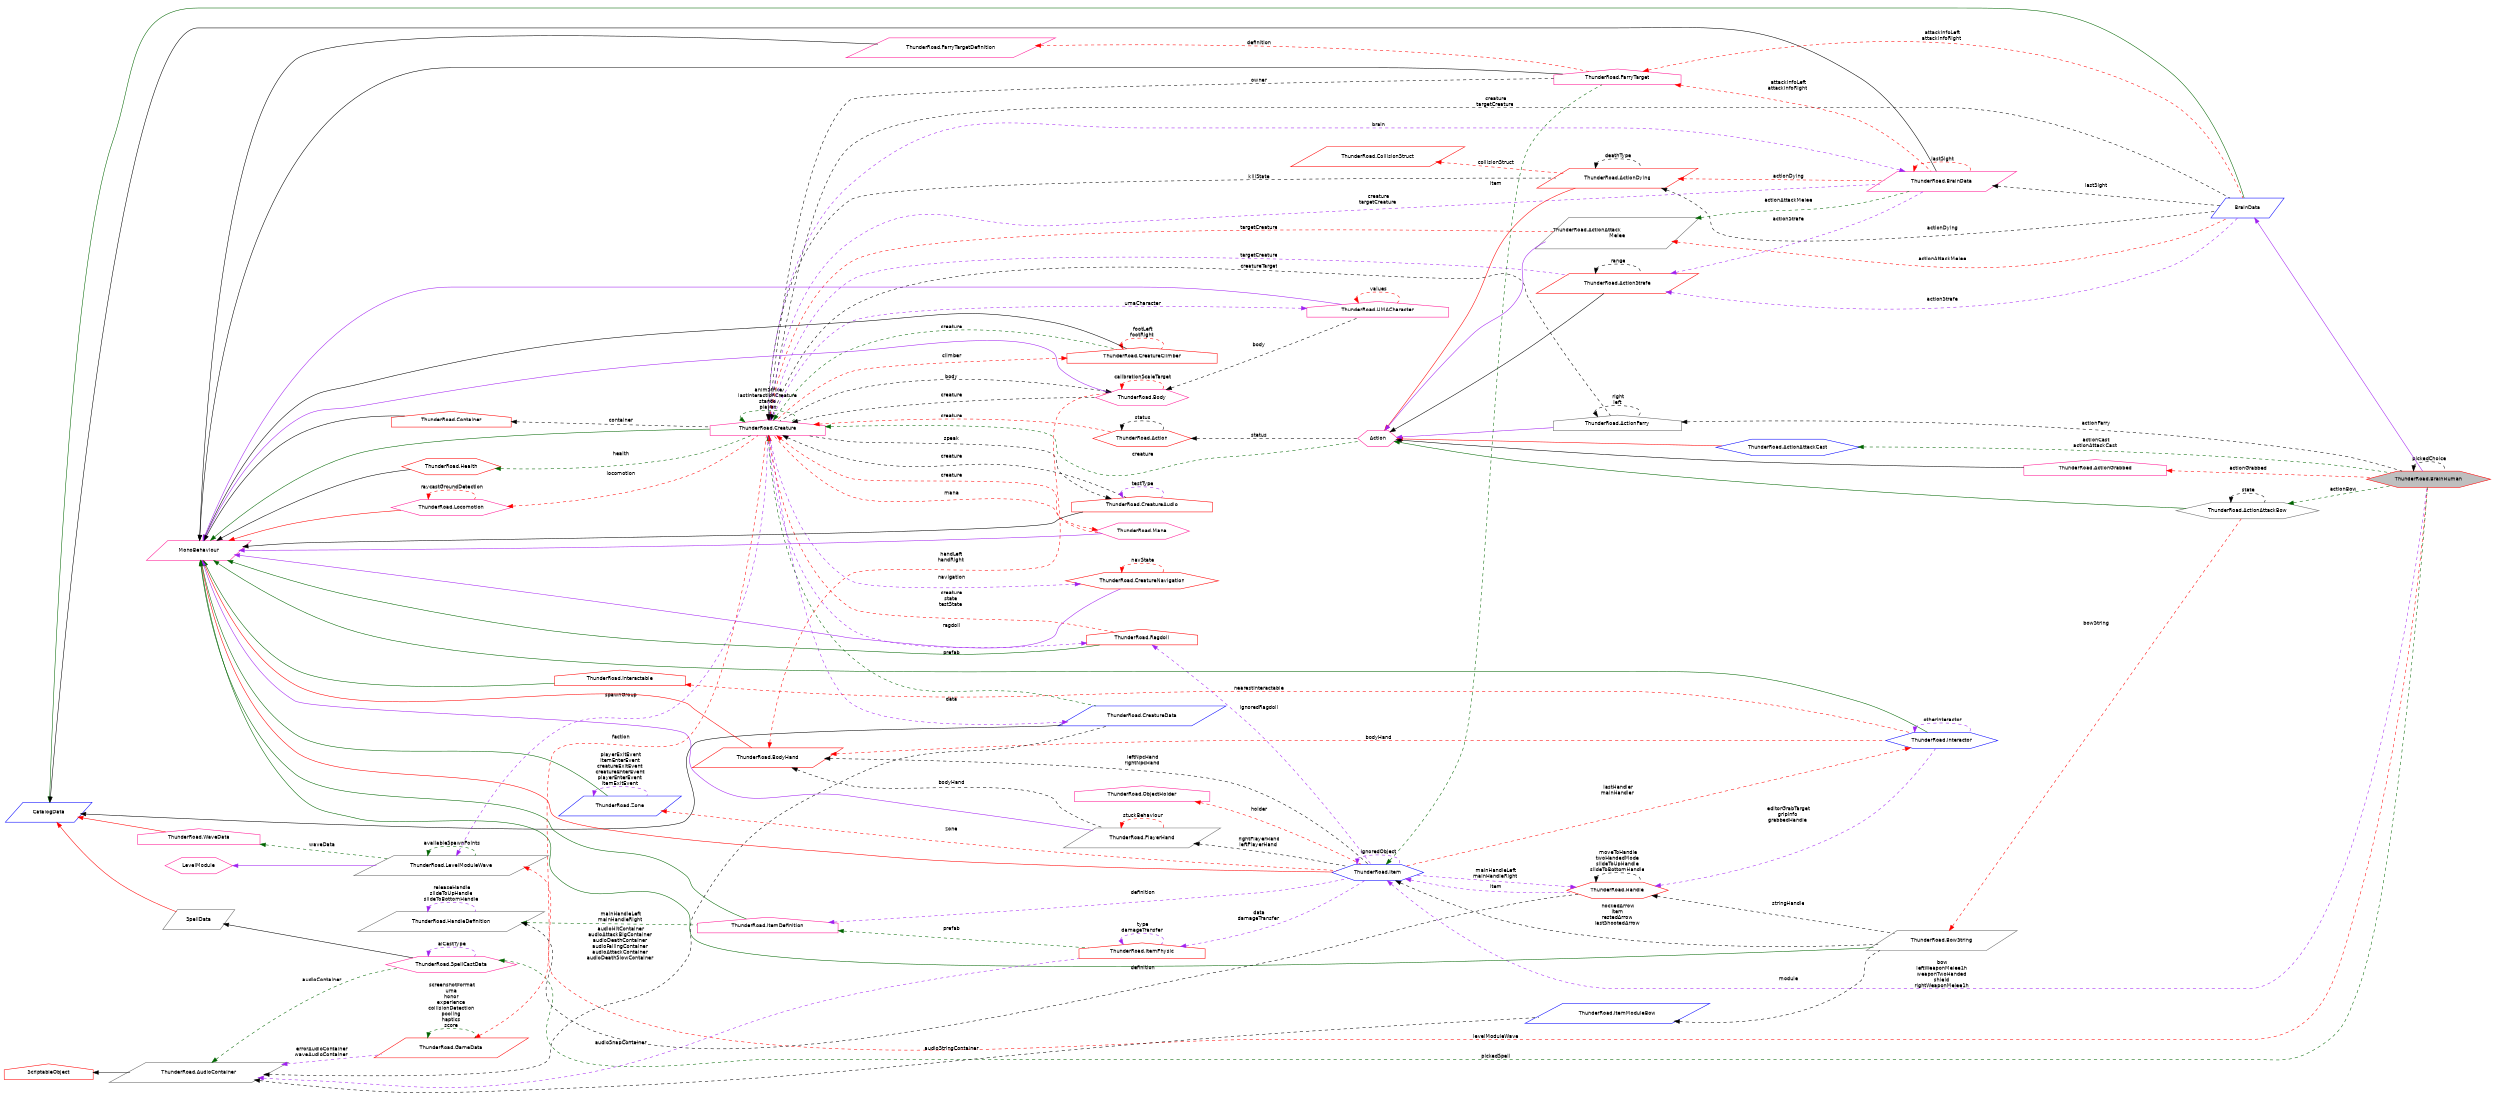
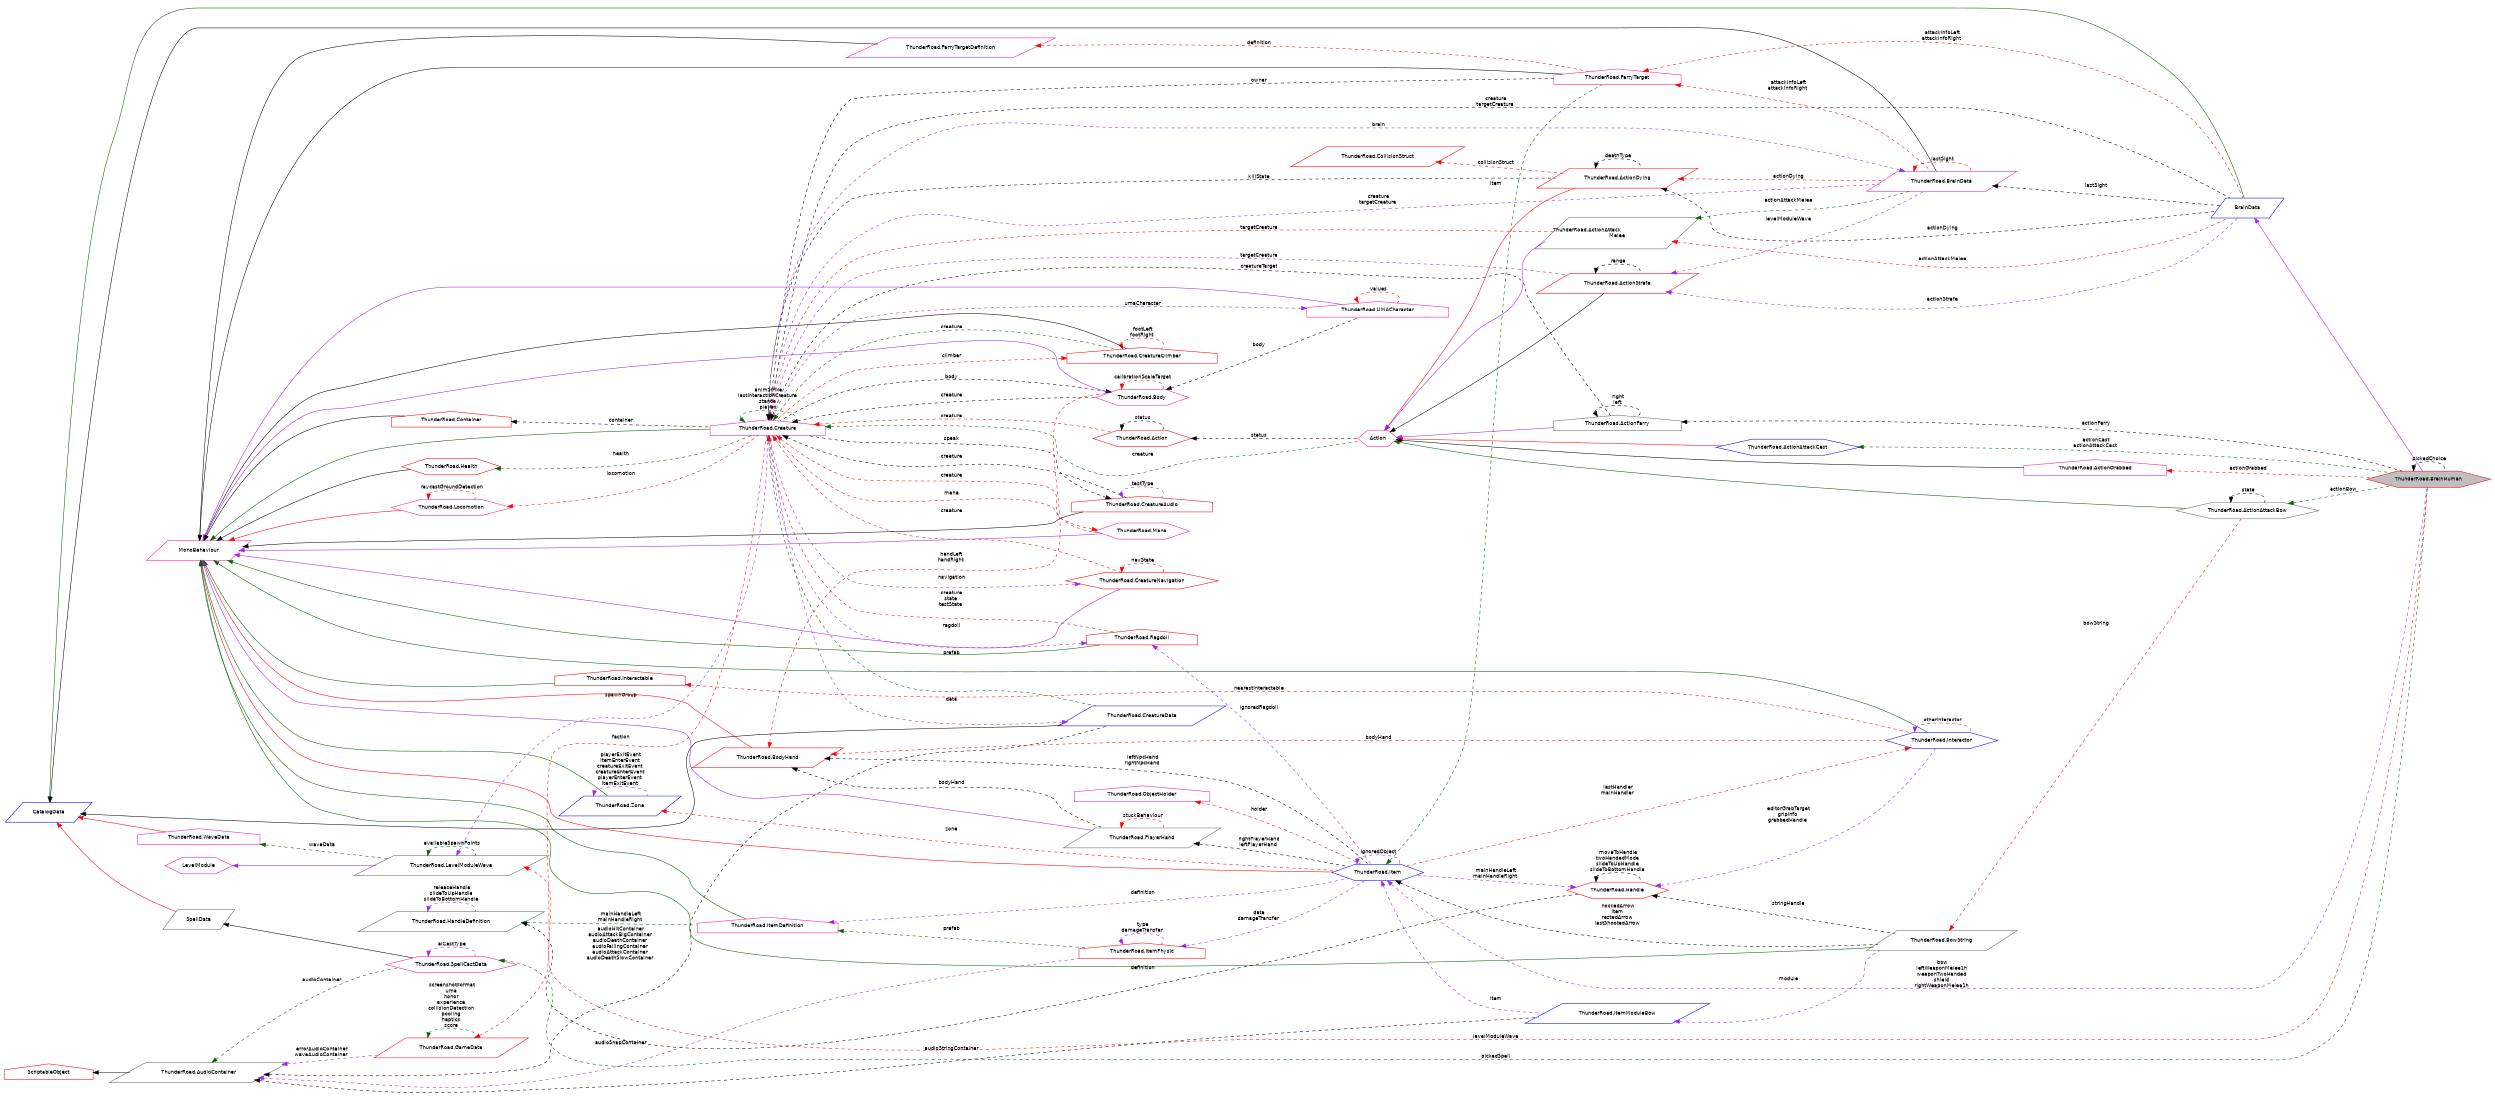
(1788, 219) -> (1788, 219)
none -> (914, 536)
(1491, 891) -> (1443, 980)
(1793, 1013) -> (1793, 1013)
